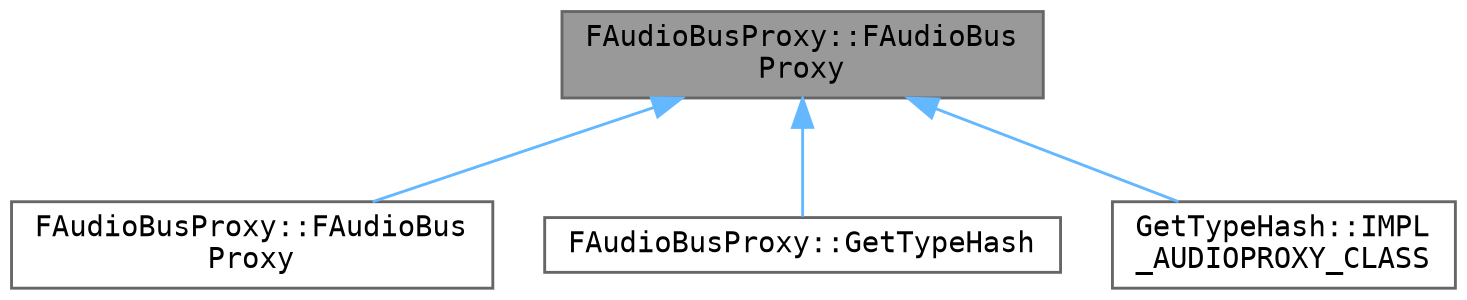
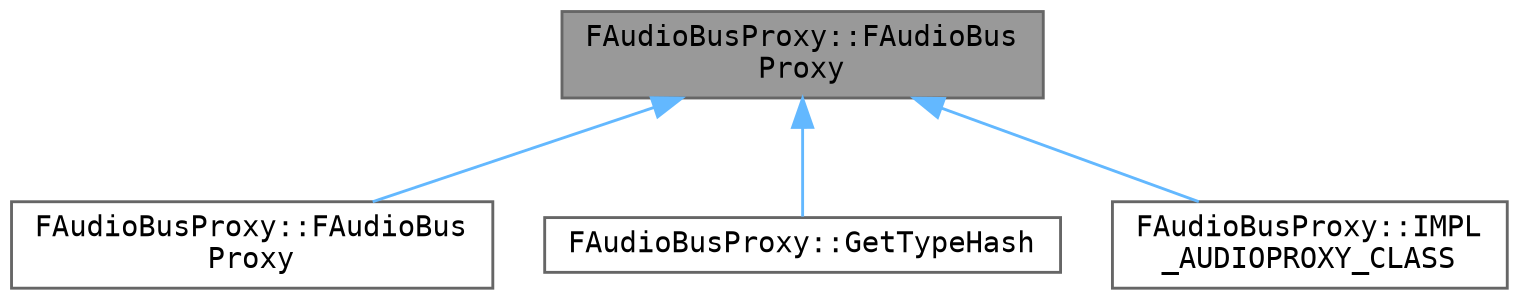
(1284, 245) -> (1310, 245)
